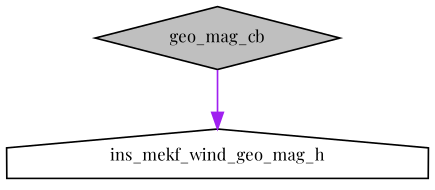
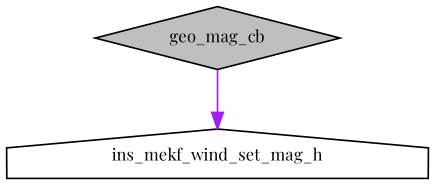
(218, 156) -> (218, 156)
